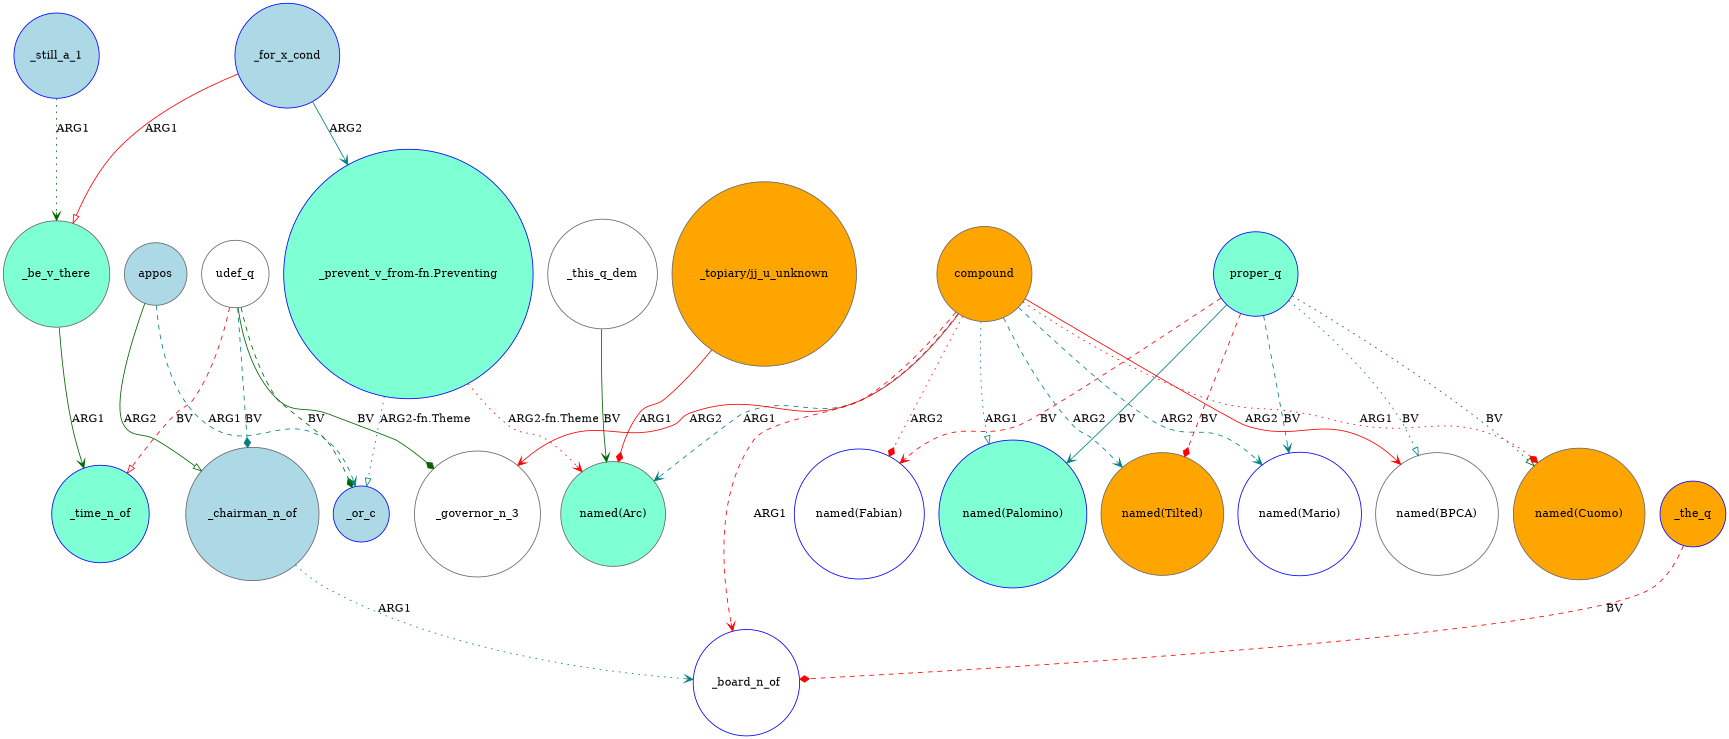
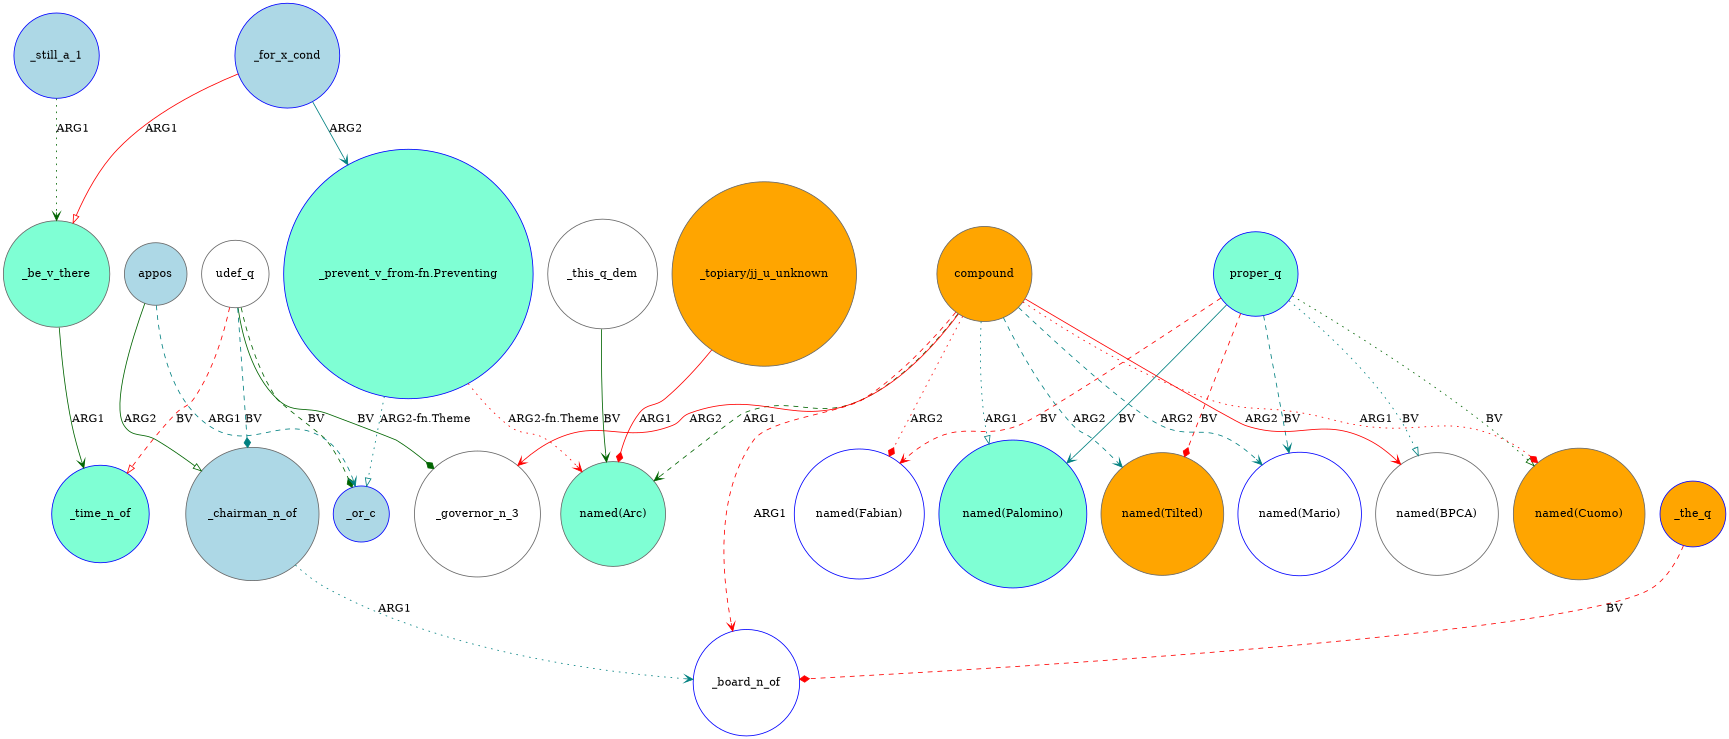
(746, 412) -> (746, 412)
